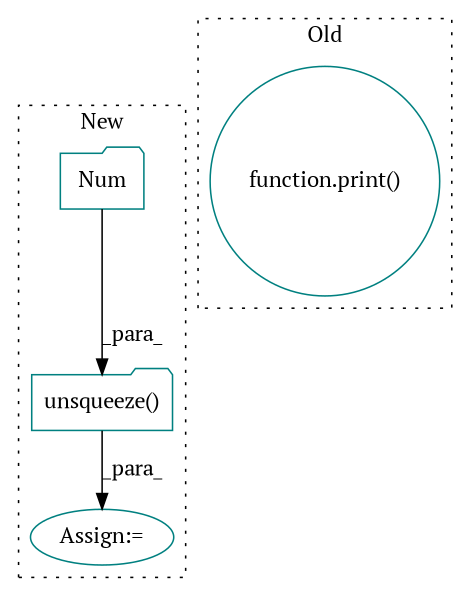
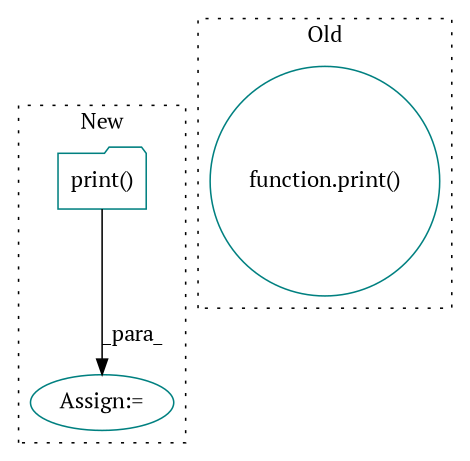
(102, 181) -> none
(102, 403) -> (102, 181)
